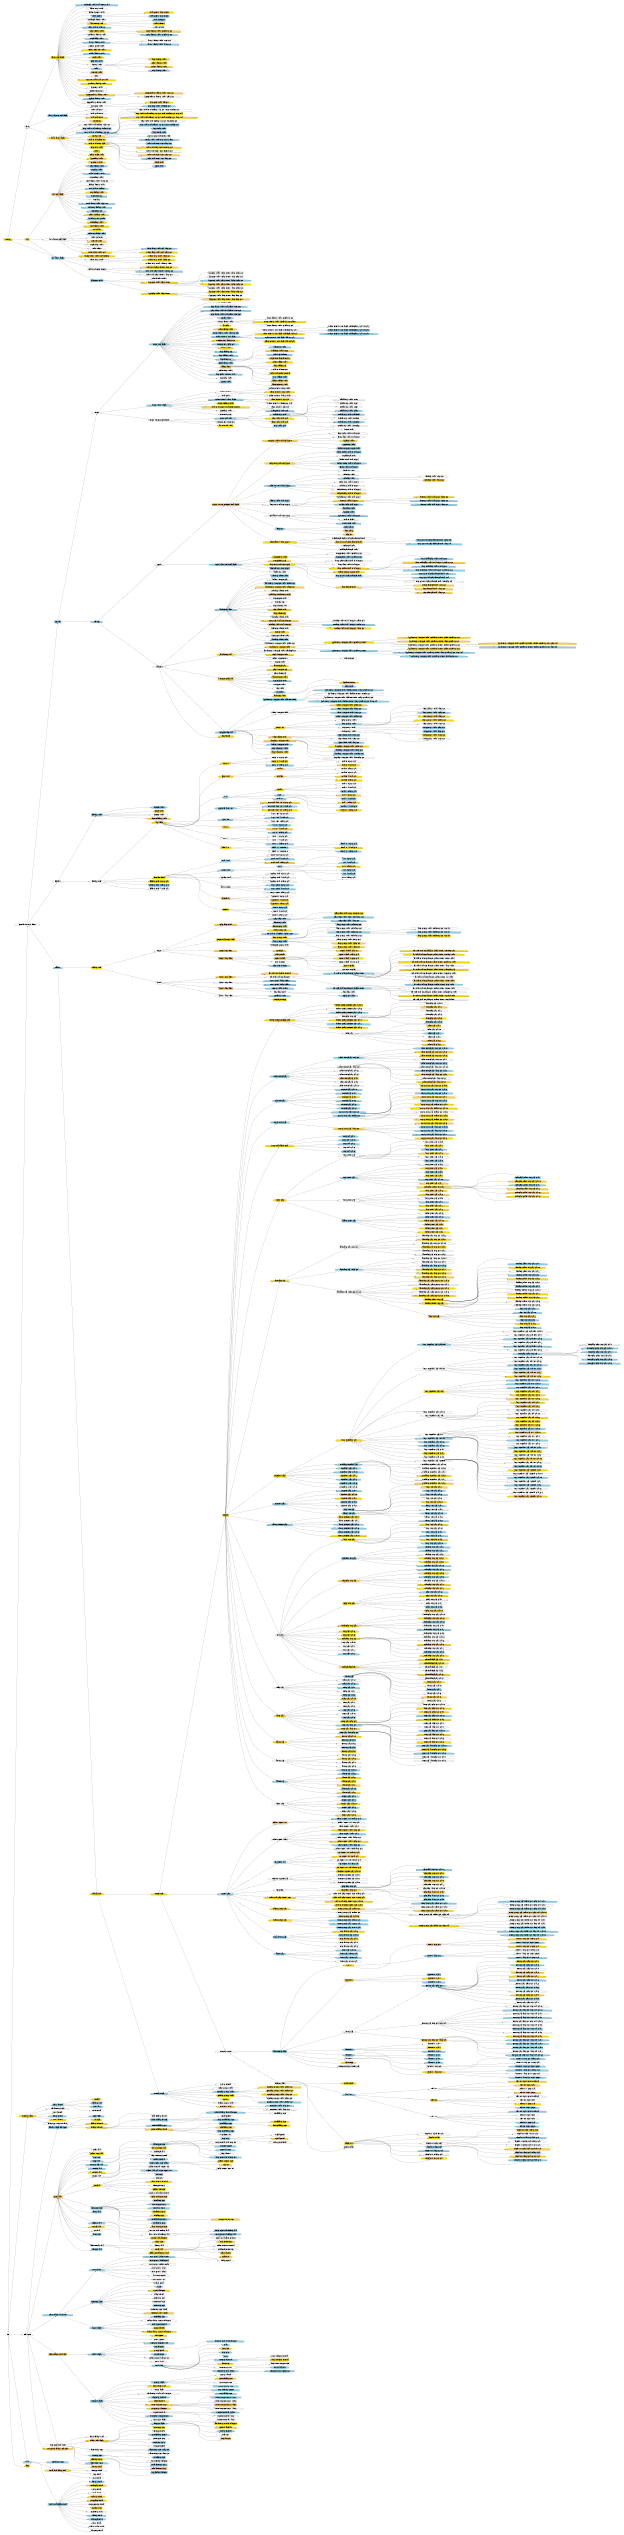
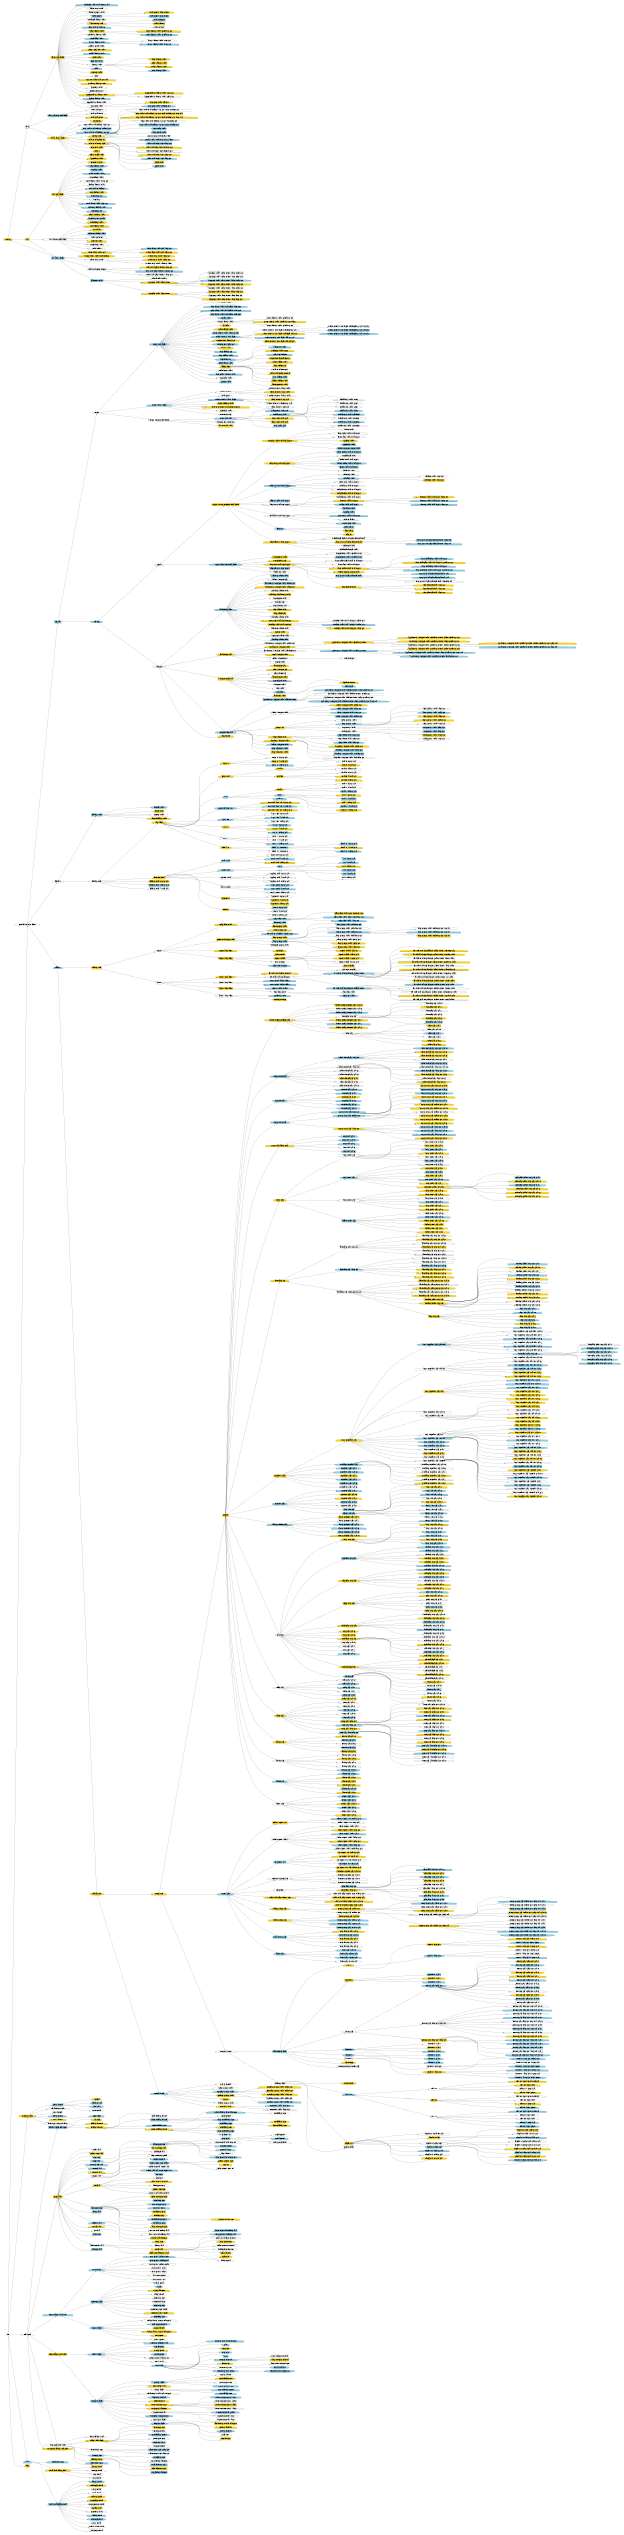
(434, 585) -> (434, 585)
(280, 2139) -> (280, 2139)
